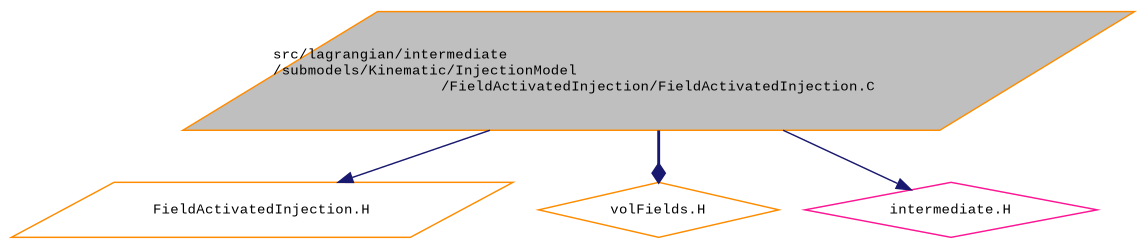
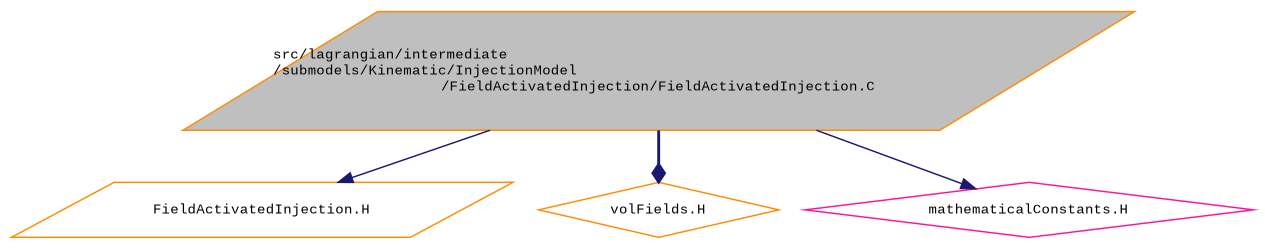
(951, 210) -> (1029, 210)
